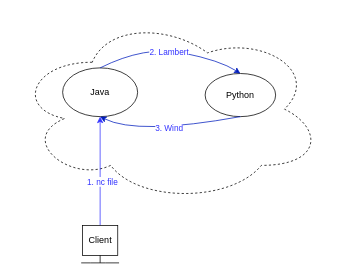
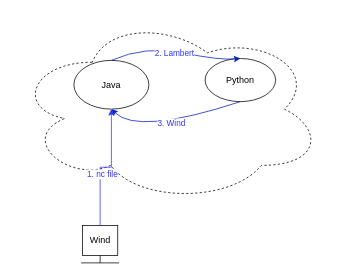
(100, 92) -> (111, 85)
(240, 95) -> (240, 80)
(101, 240) -> (101, 240)
